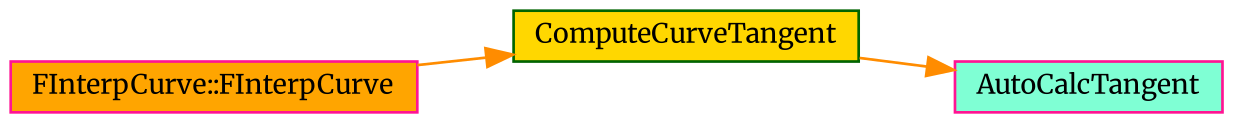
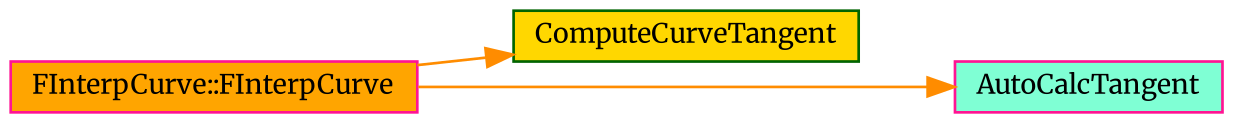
(893, 62) -> (673, 87)
